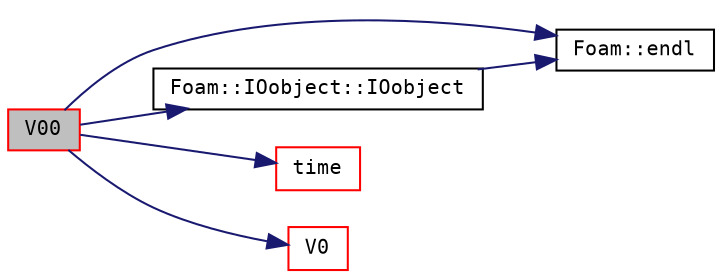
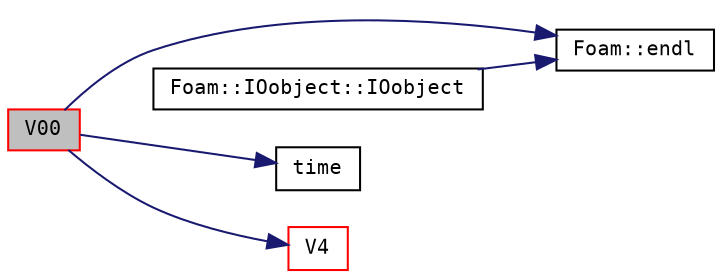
(124, 118) -> none
(318, 169) -> (318, 169)
(318, 249) -> (318, 249)
